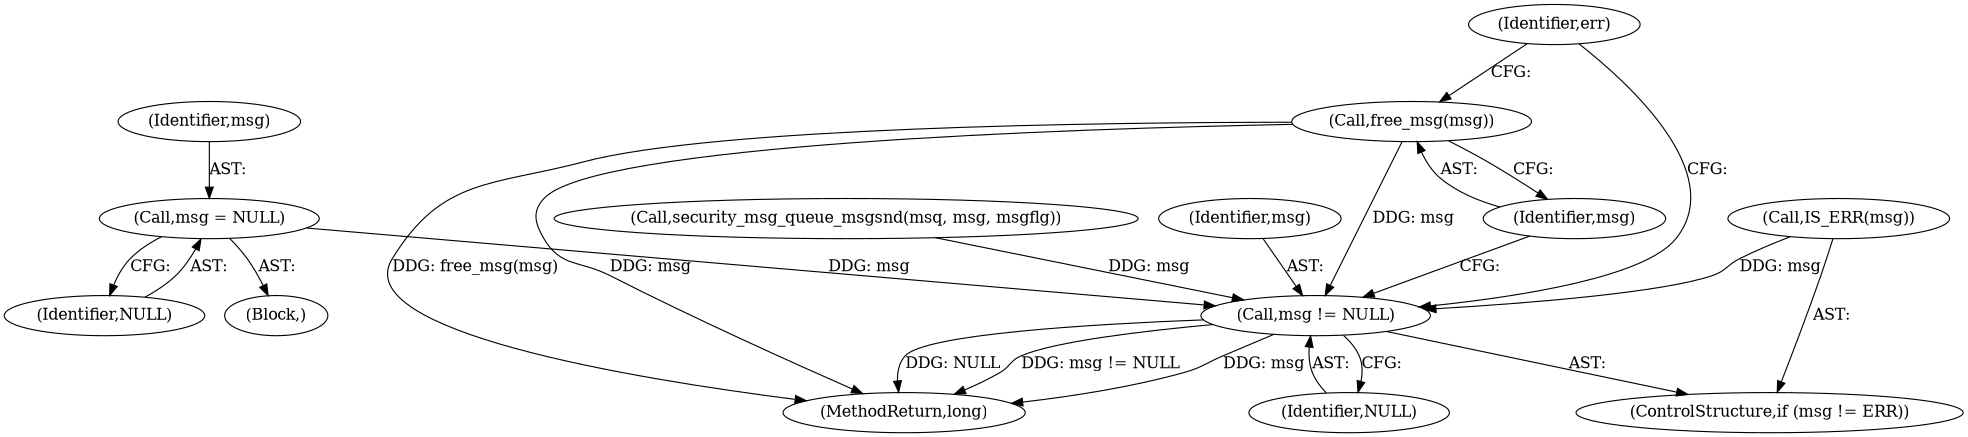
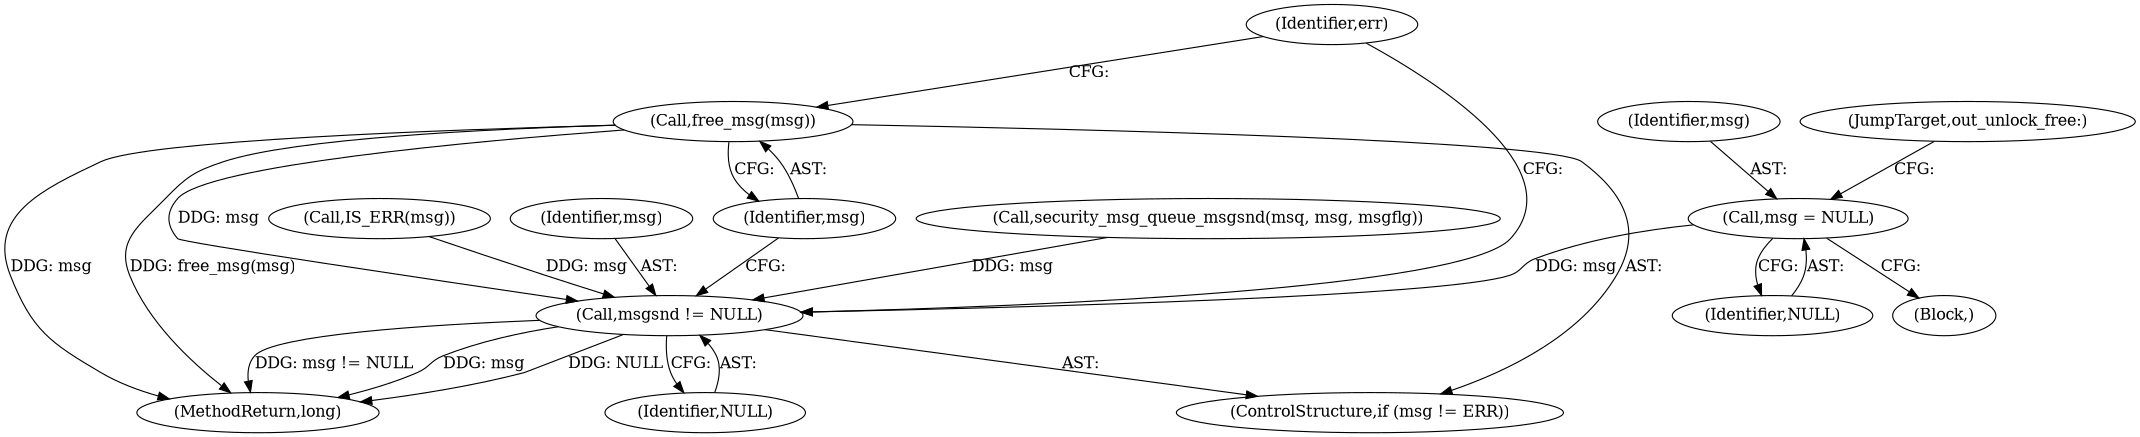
none -> (1968, 122)
(280, 267) -> (1904, 267)
(1808, 311) -> (1386, 141)
(1316, 316) -> (670, 316)
